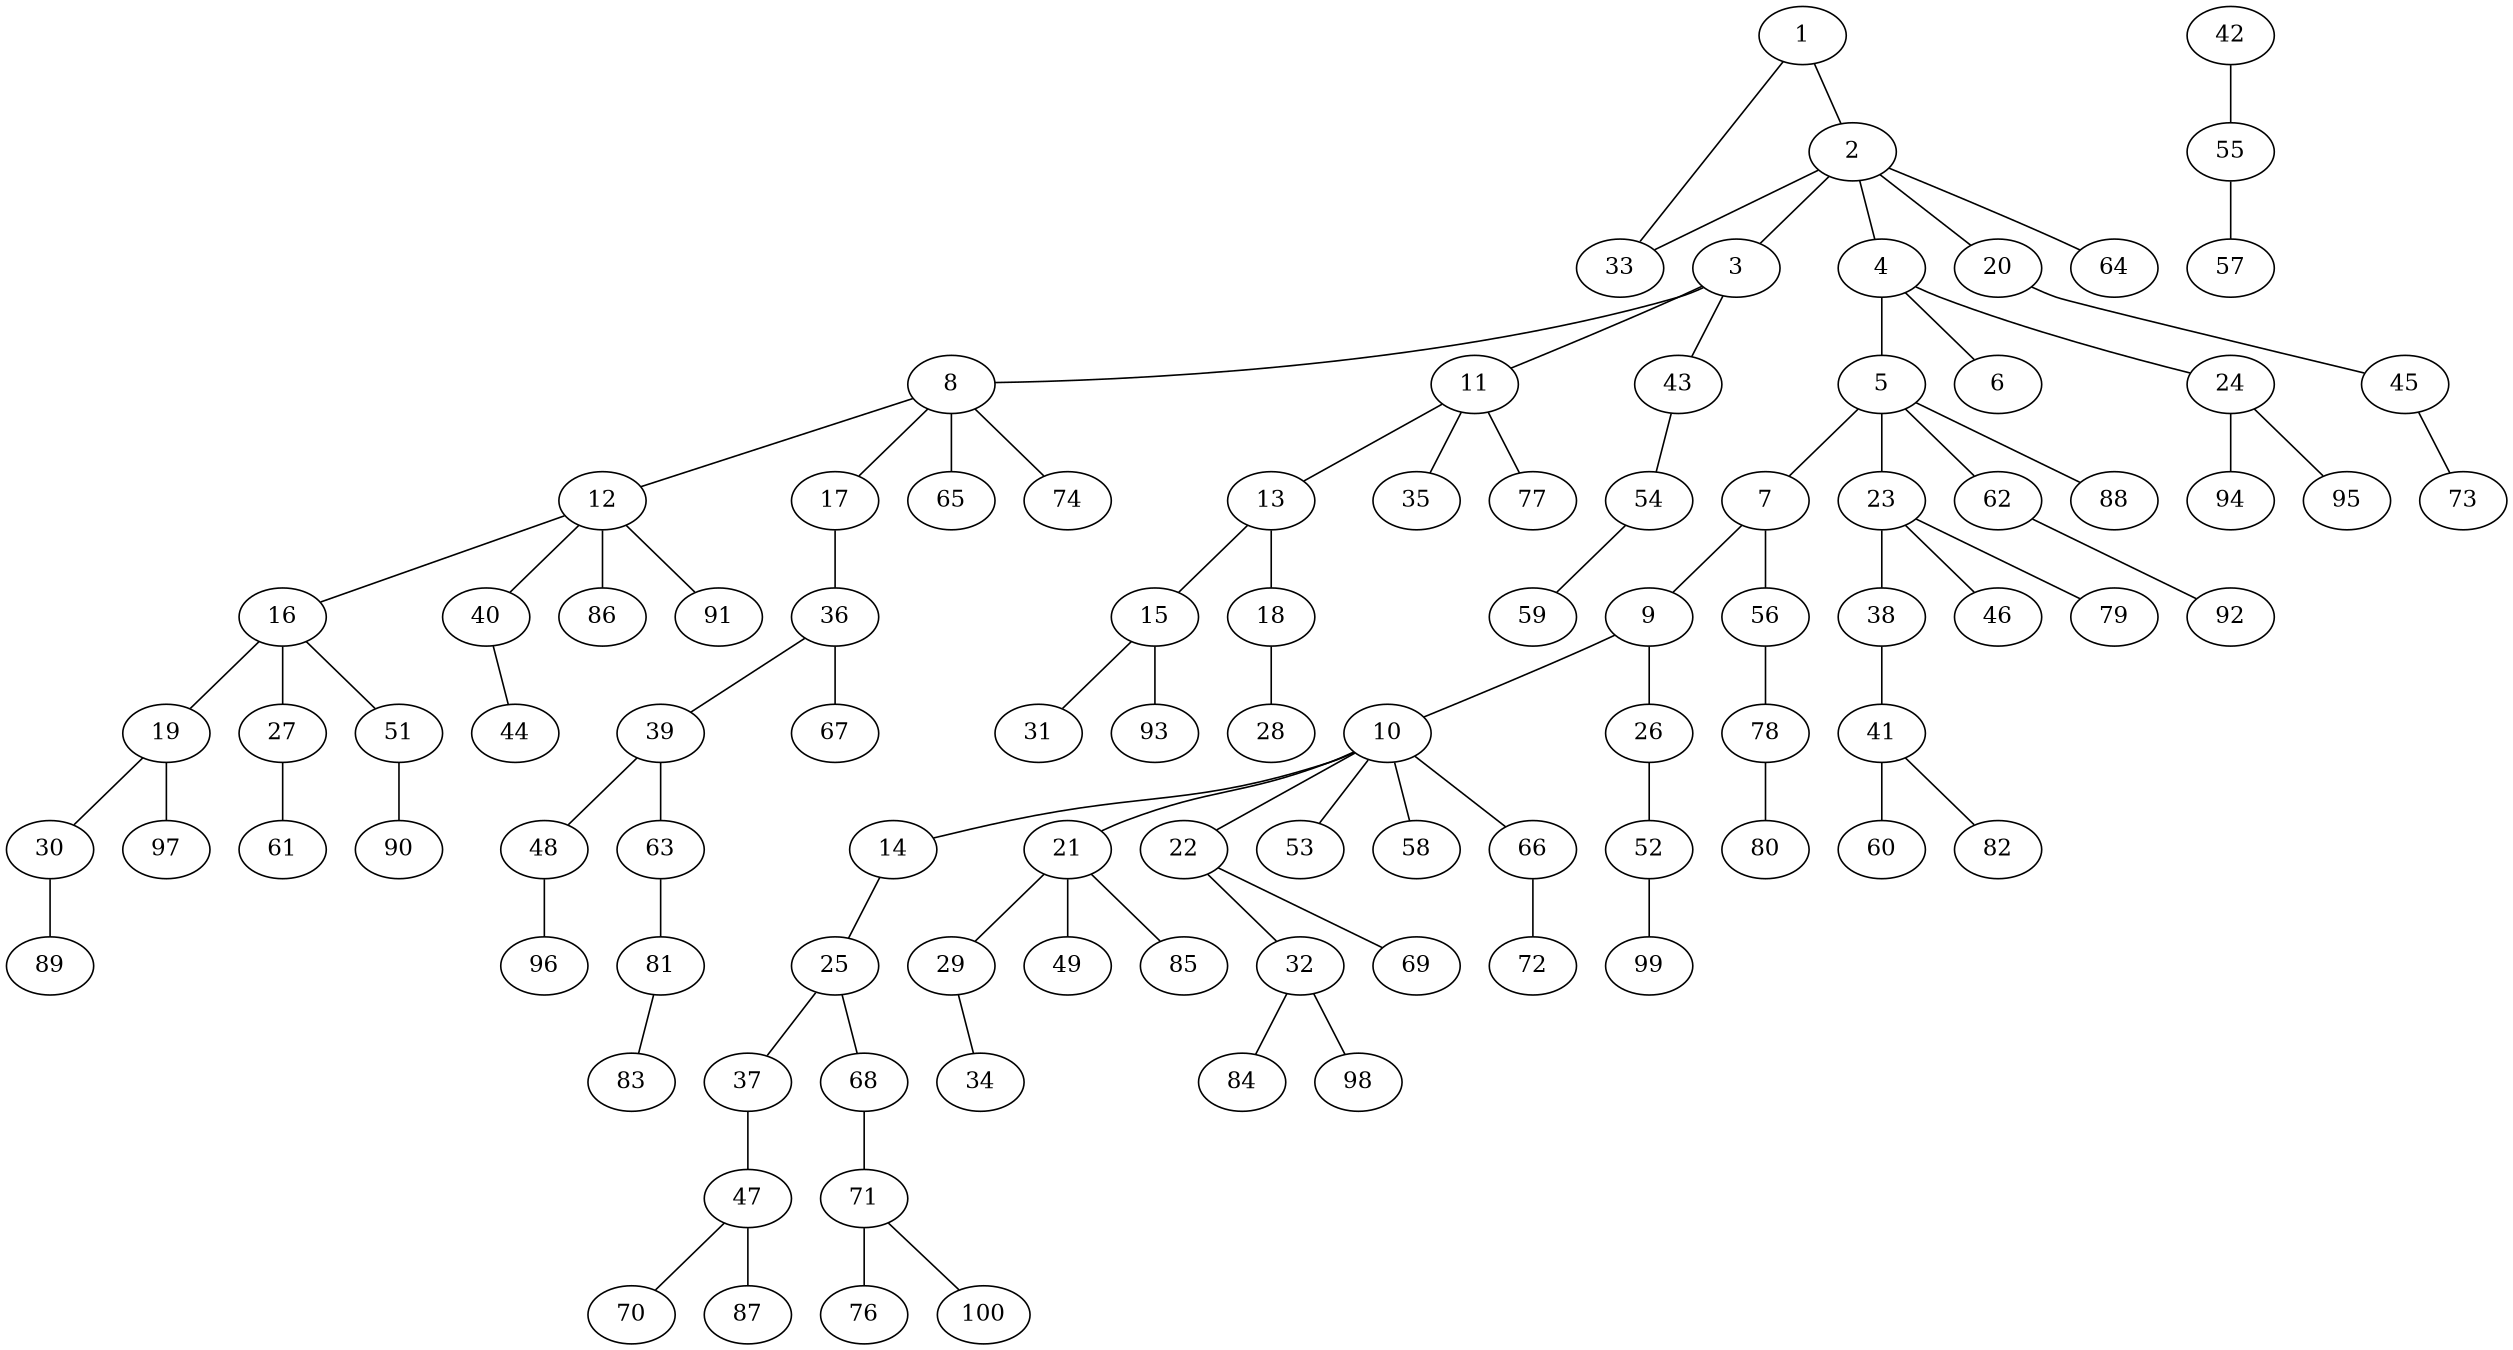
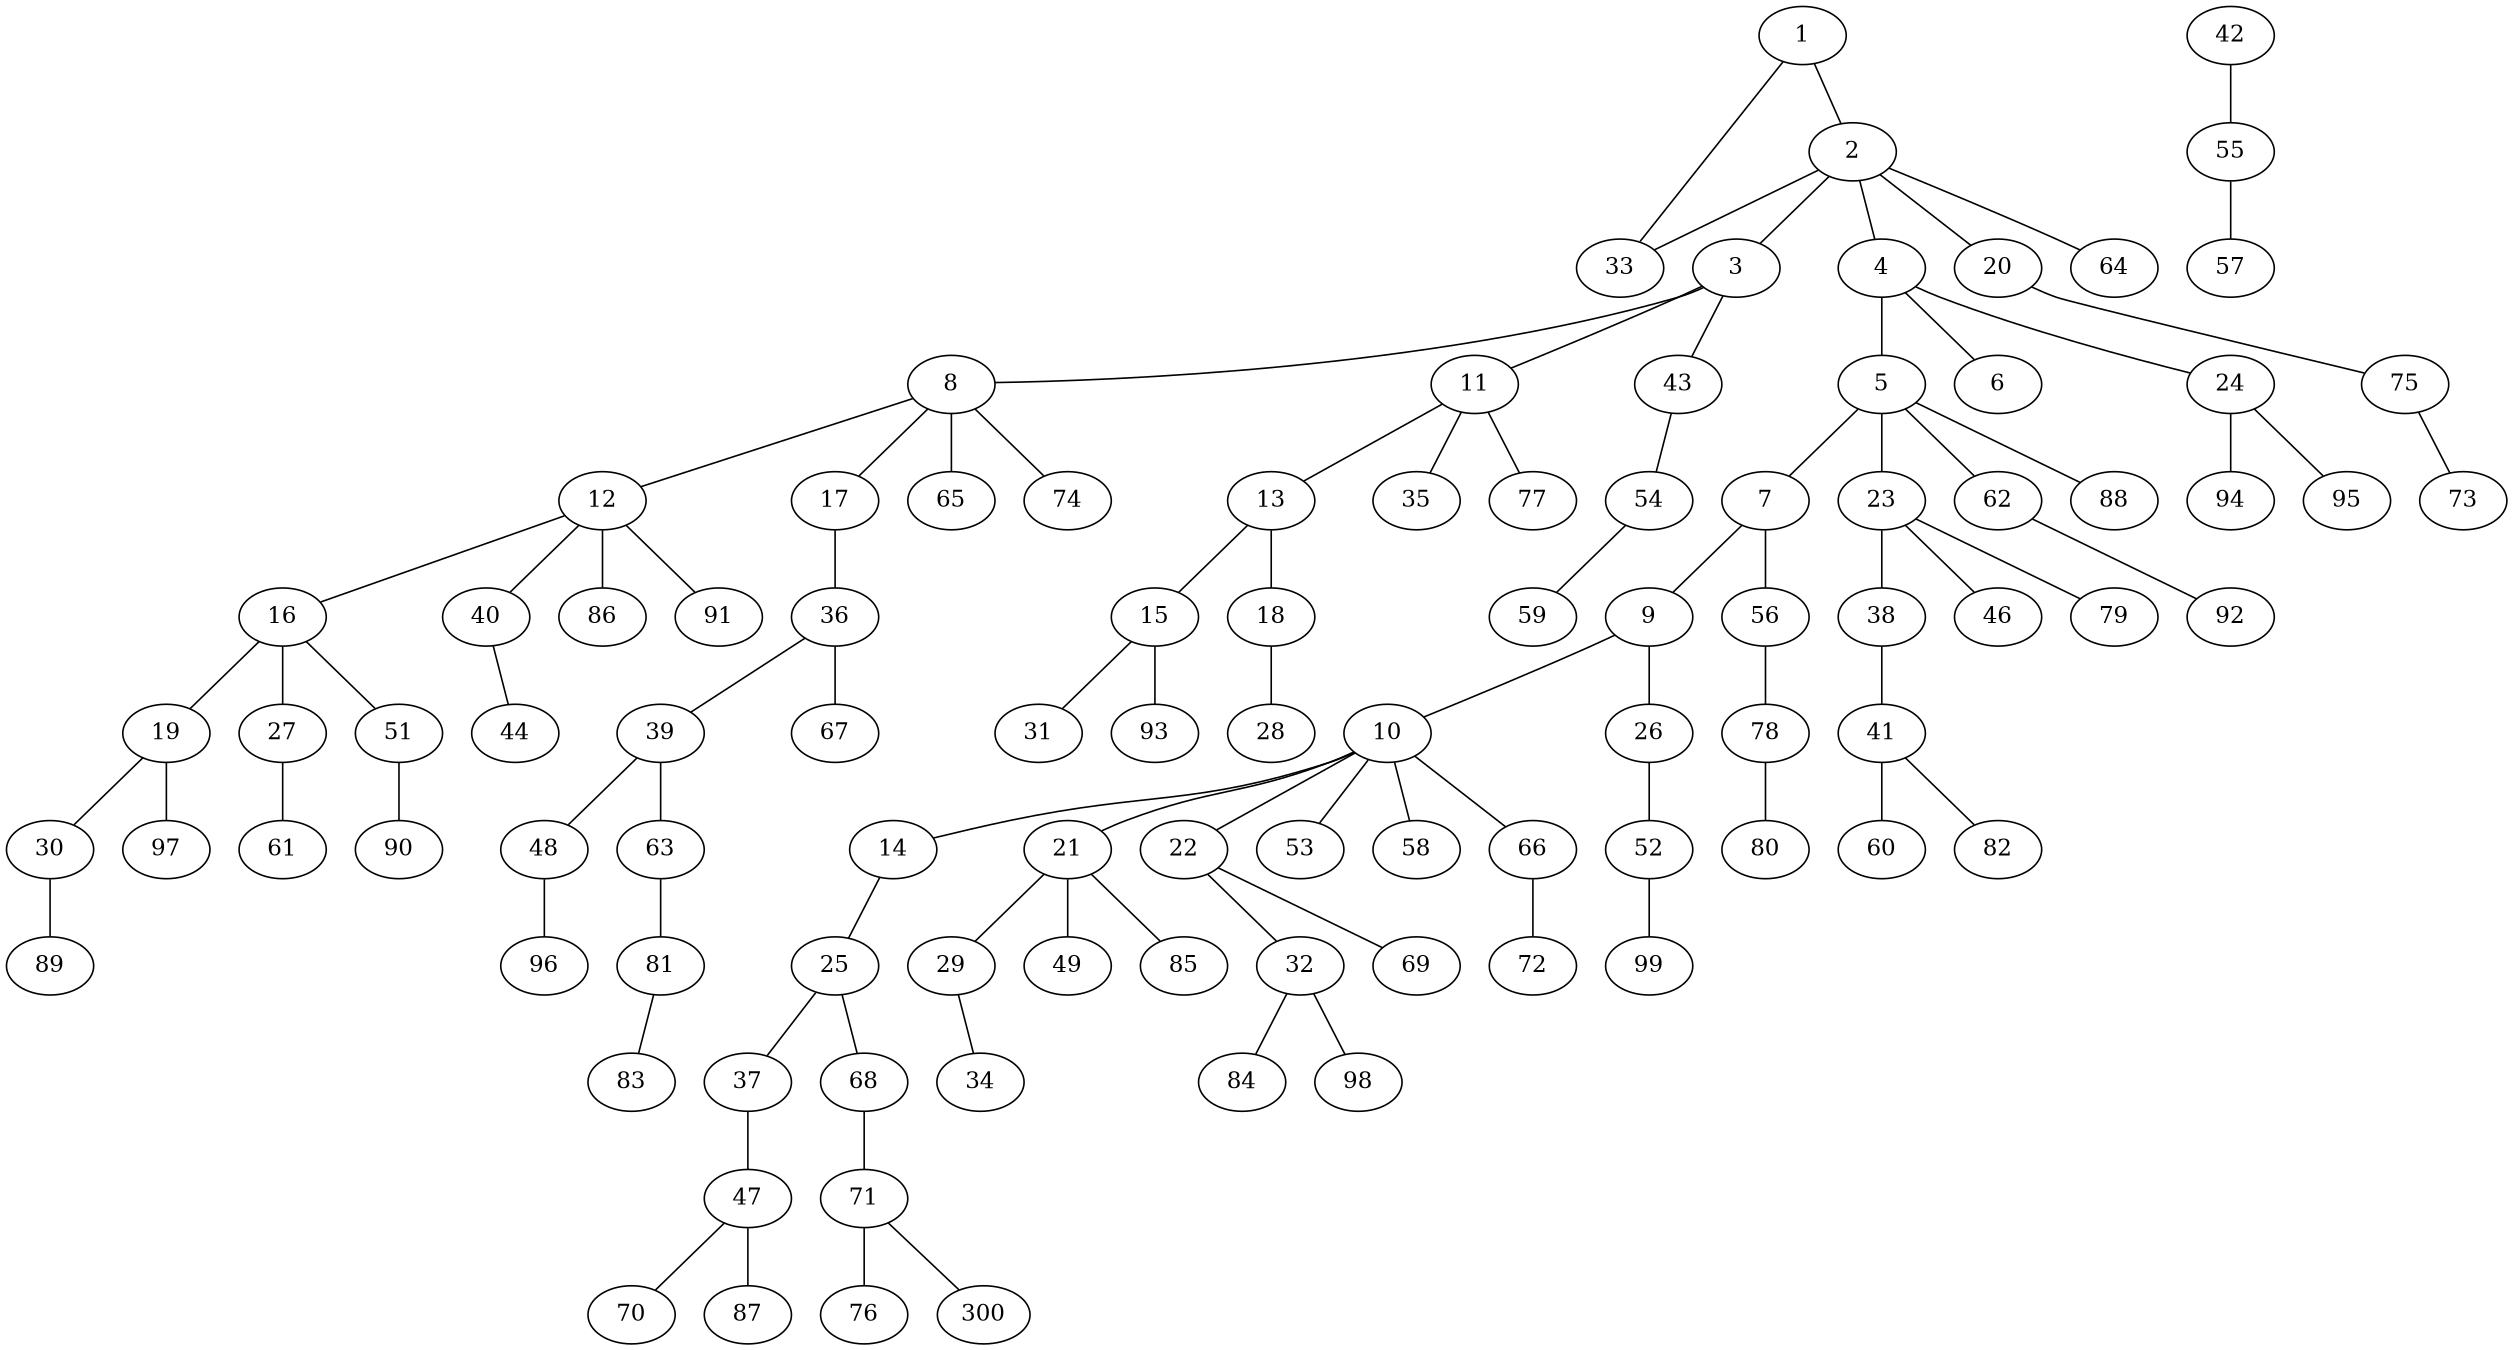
(2405, 384) -> (2405, 384)
(984, 1315) -> (984, 1315)
